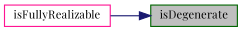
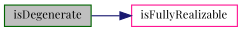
(125, 16) -> (106, 16)
